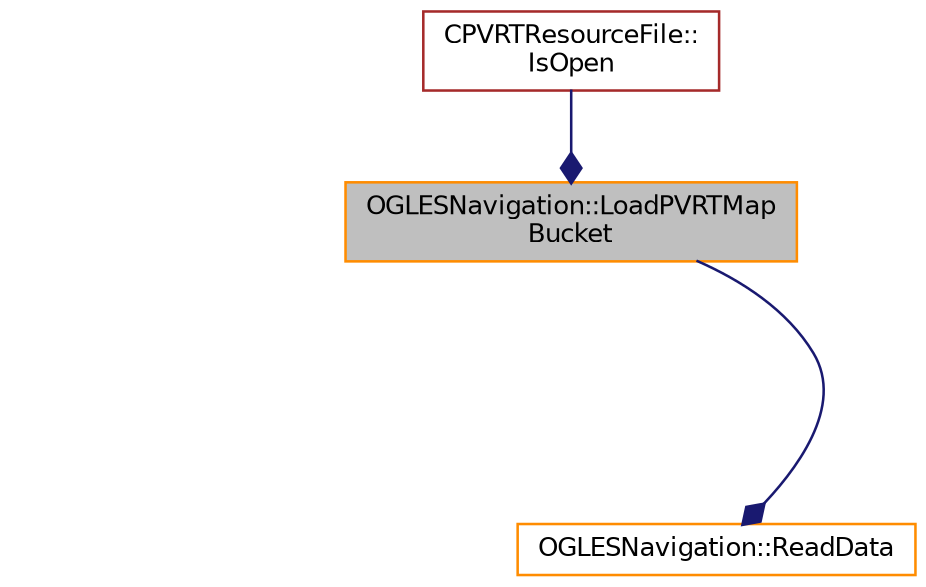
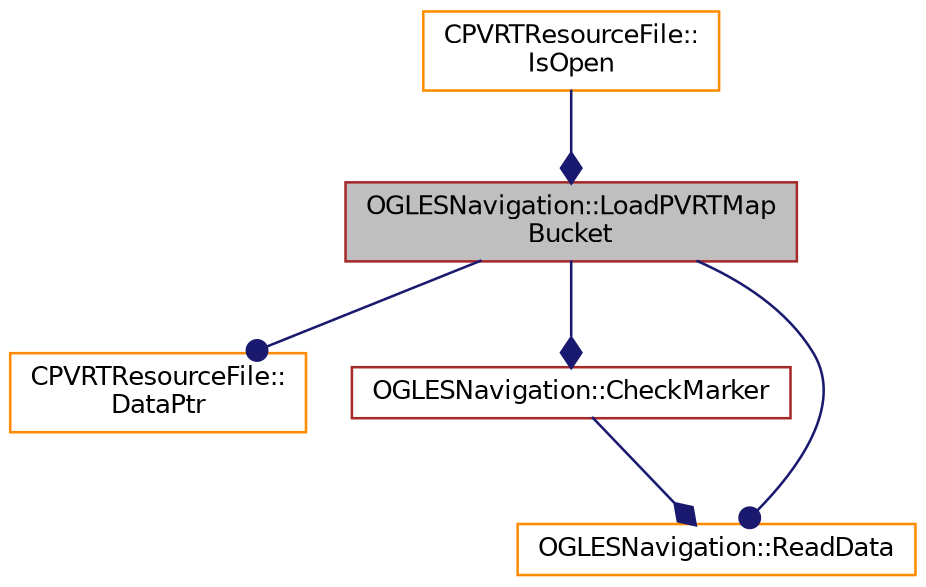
(571, 51) -> (571, 51)
(571, 222) -> (571, 222)
(819, 366) -> (819, 366)
none -> (158, 393)
none -> (571, 393)
